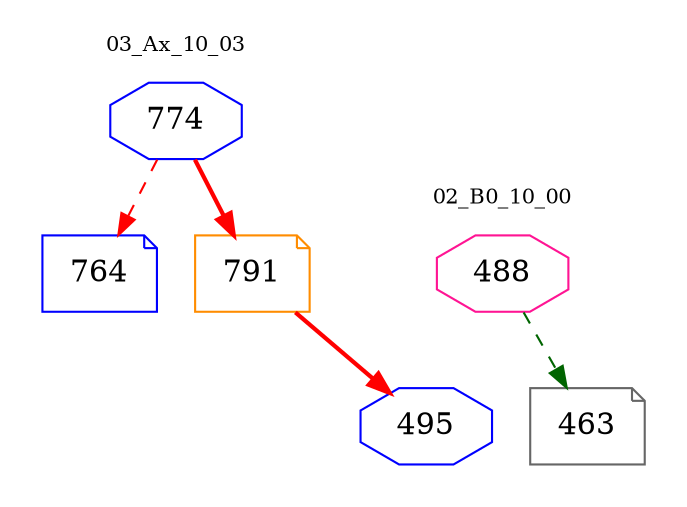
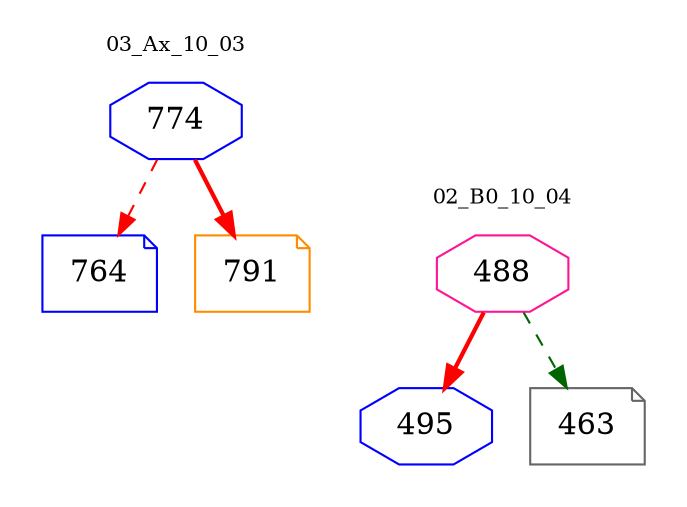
(503, 198) -> (503, 198)
(330, 342) -> (469, 340)
